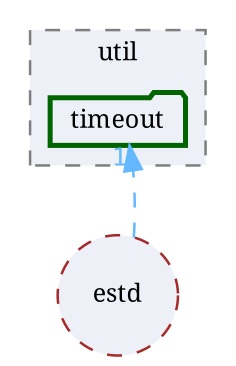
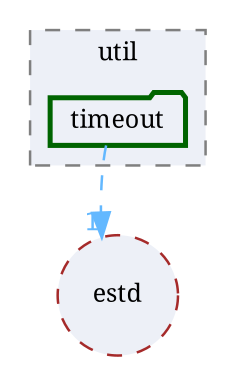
(135, 204) -> (102, 182)
